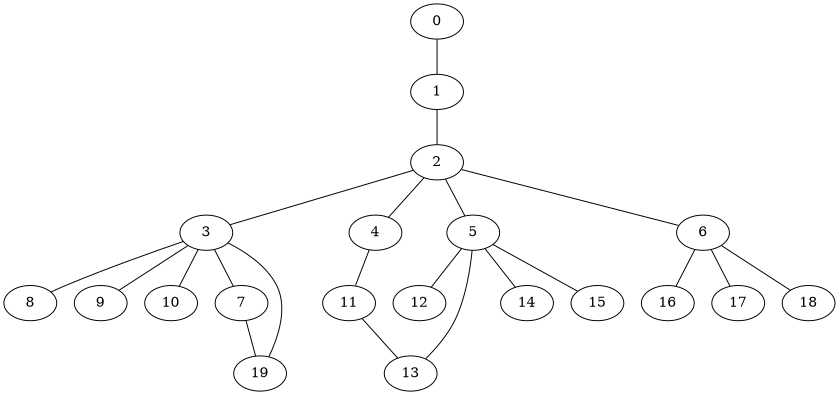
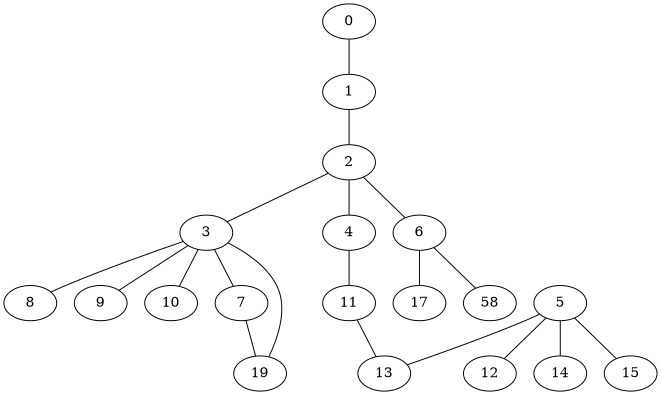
(455, 198) -> none
(668, 303) -> none
(809, 303) -> (490, 303)
